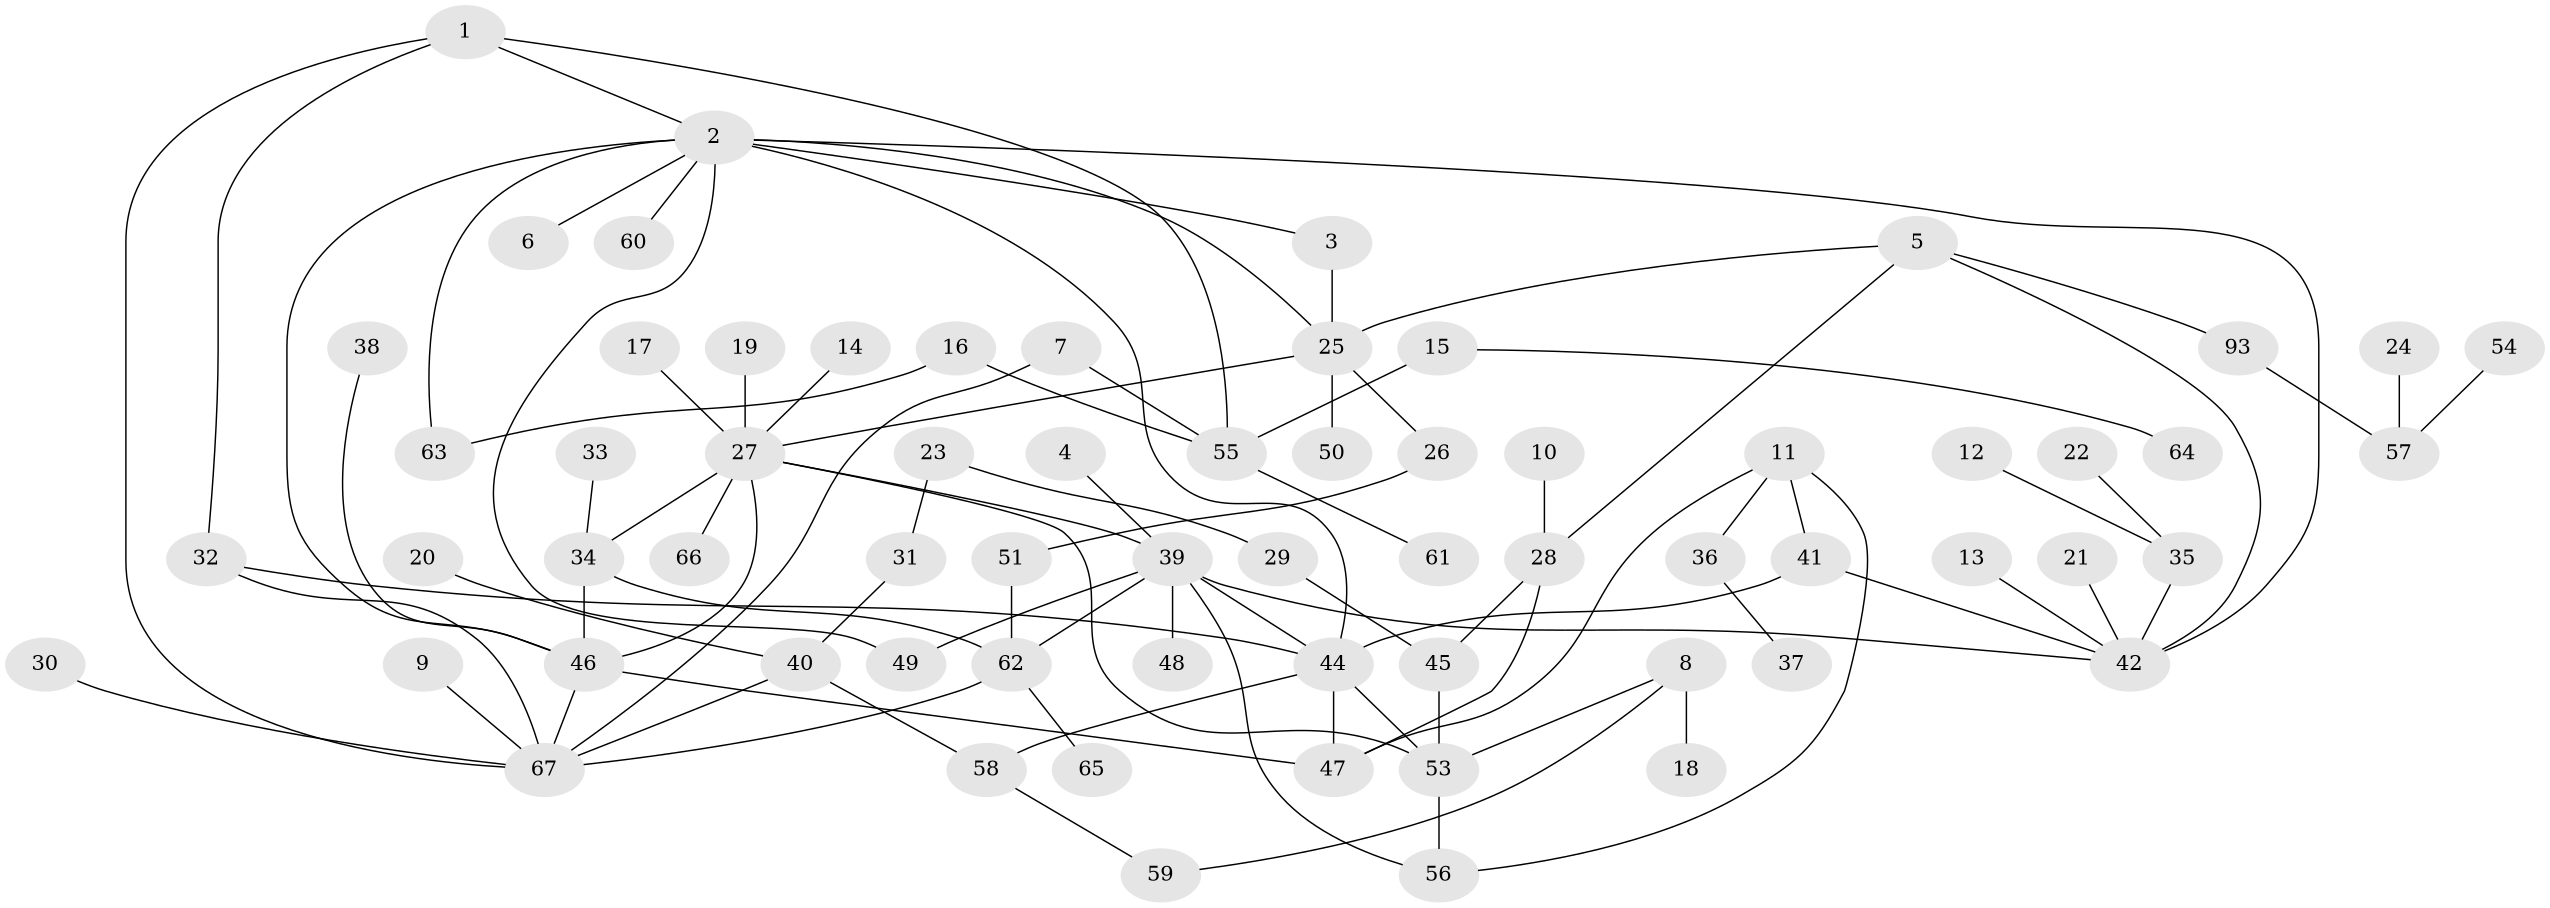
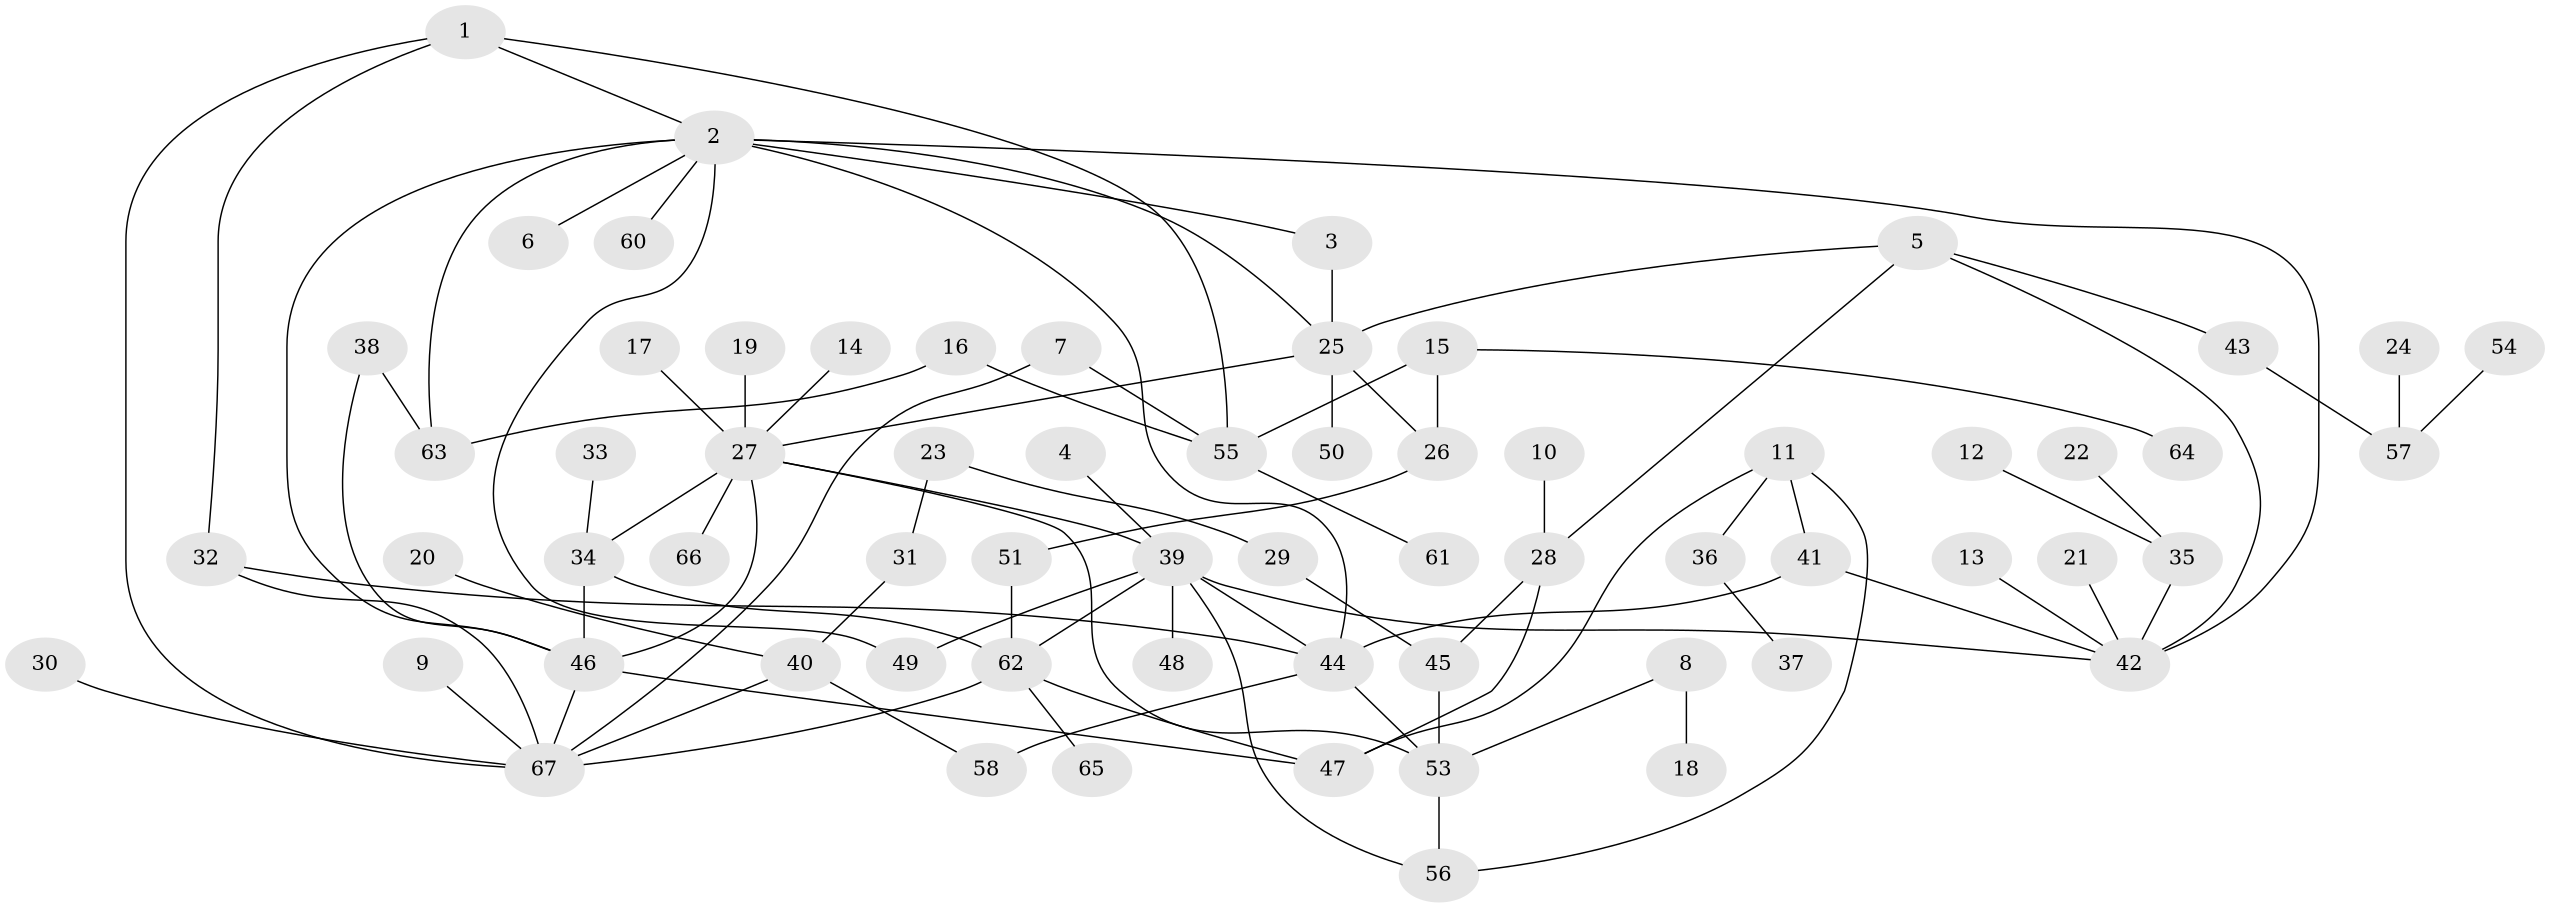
(2238, 348) -> (2238, 348)
none -> (401, 401)
none -> (1438, 401)
(1334, 717) -> (1125, 709)
(1161, 875) -> none
